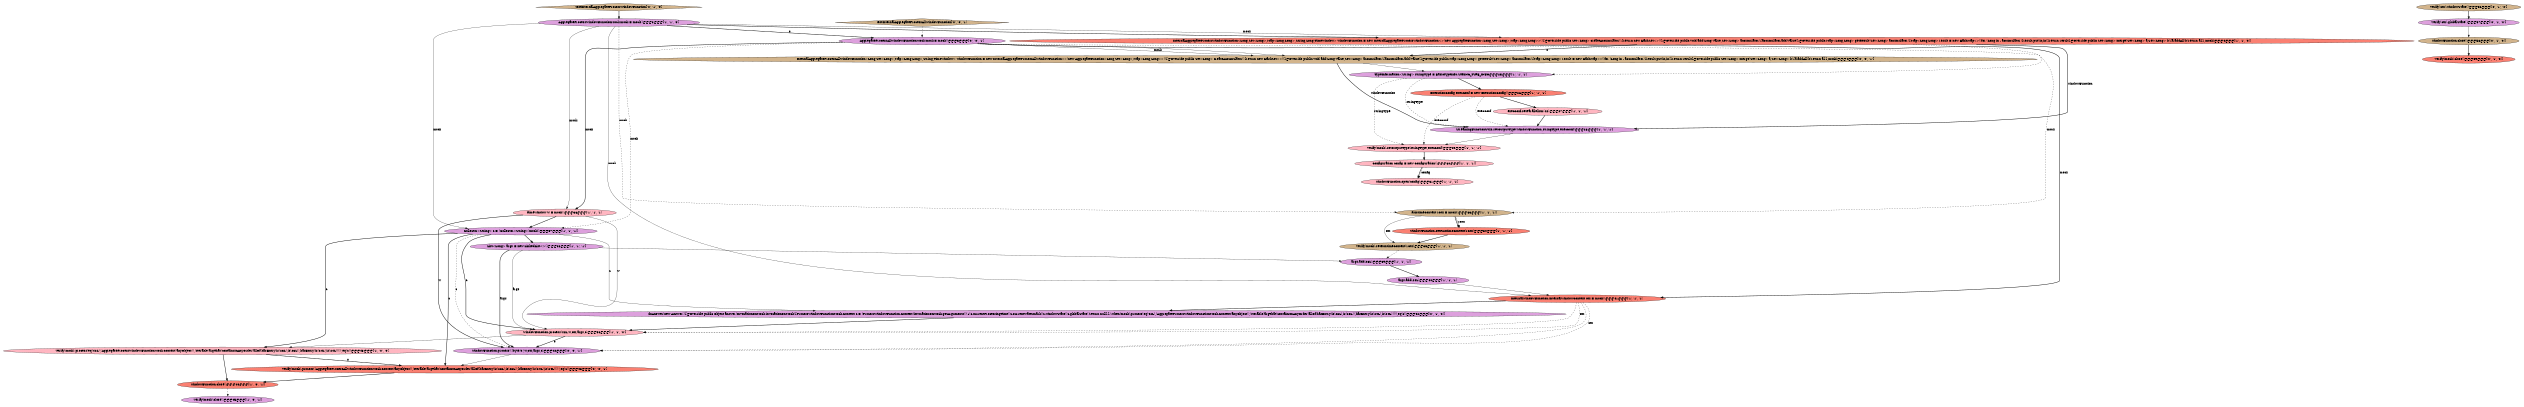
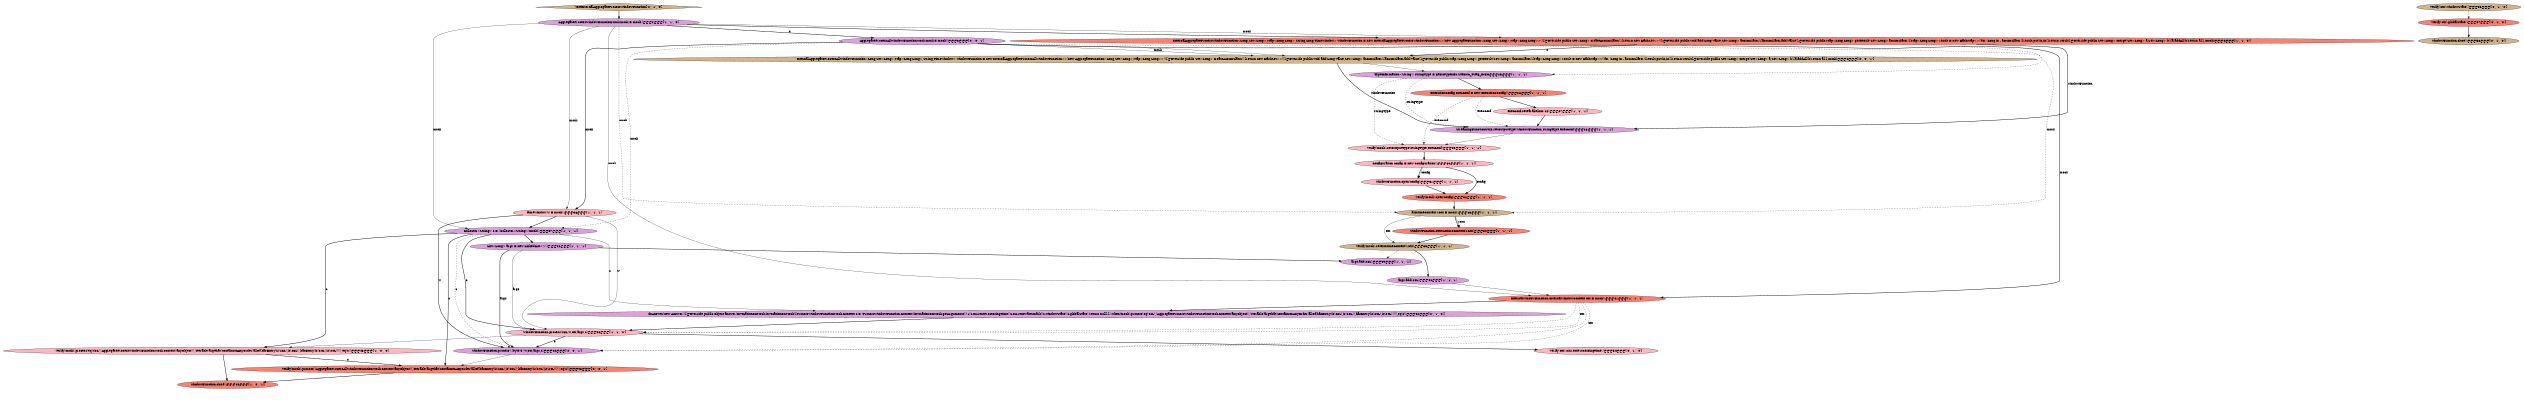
(2469, 14) -> (2469, 14)
(922, 23) -> none
(2469, 23) -> (2469, 23)
(2469, 31) -> (2469, 31)
(2469, 59) -> none
none -> (1454, 197)
(969, 254) -> (969, 254)
(1404, 271) -> (1425, 260)
none -> (1596, 351)
(228, 400) -> none
